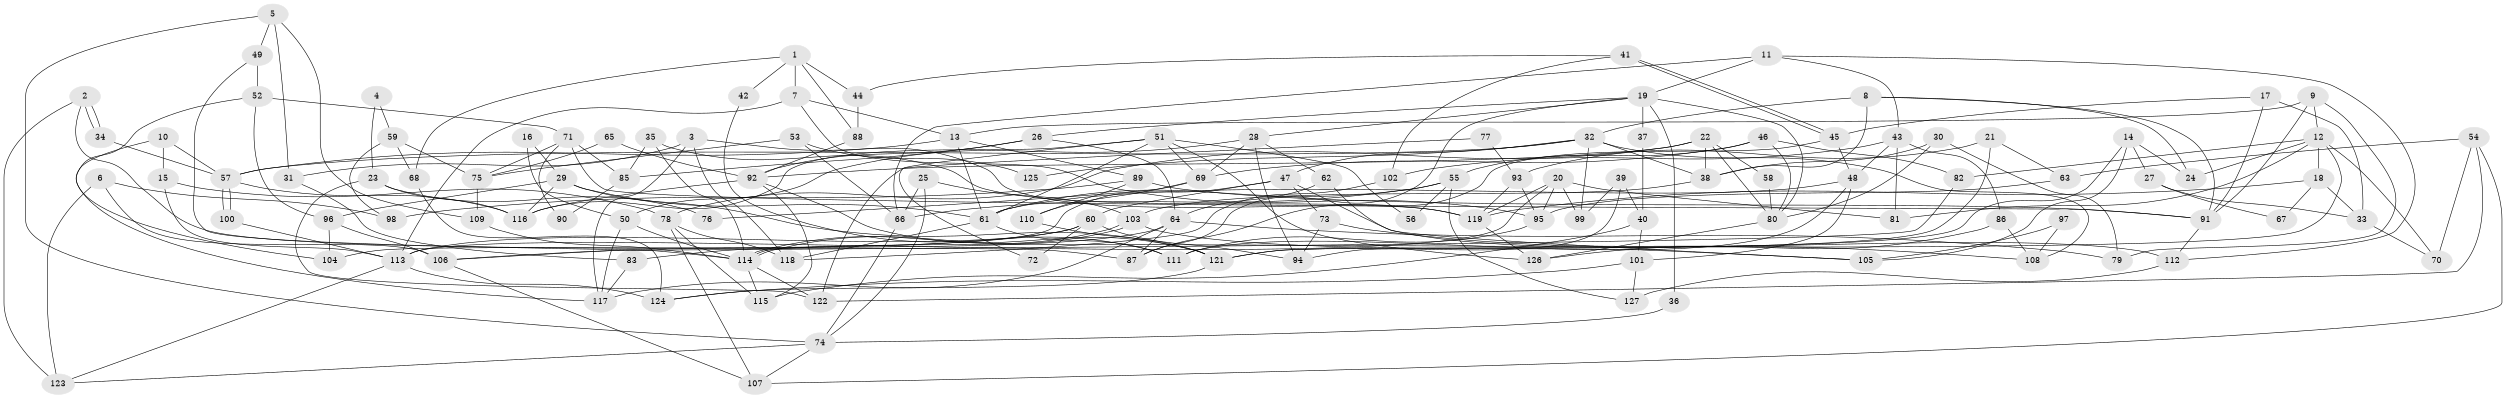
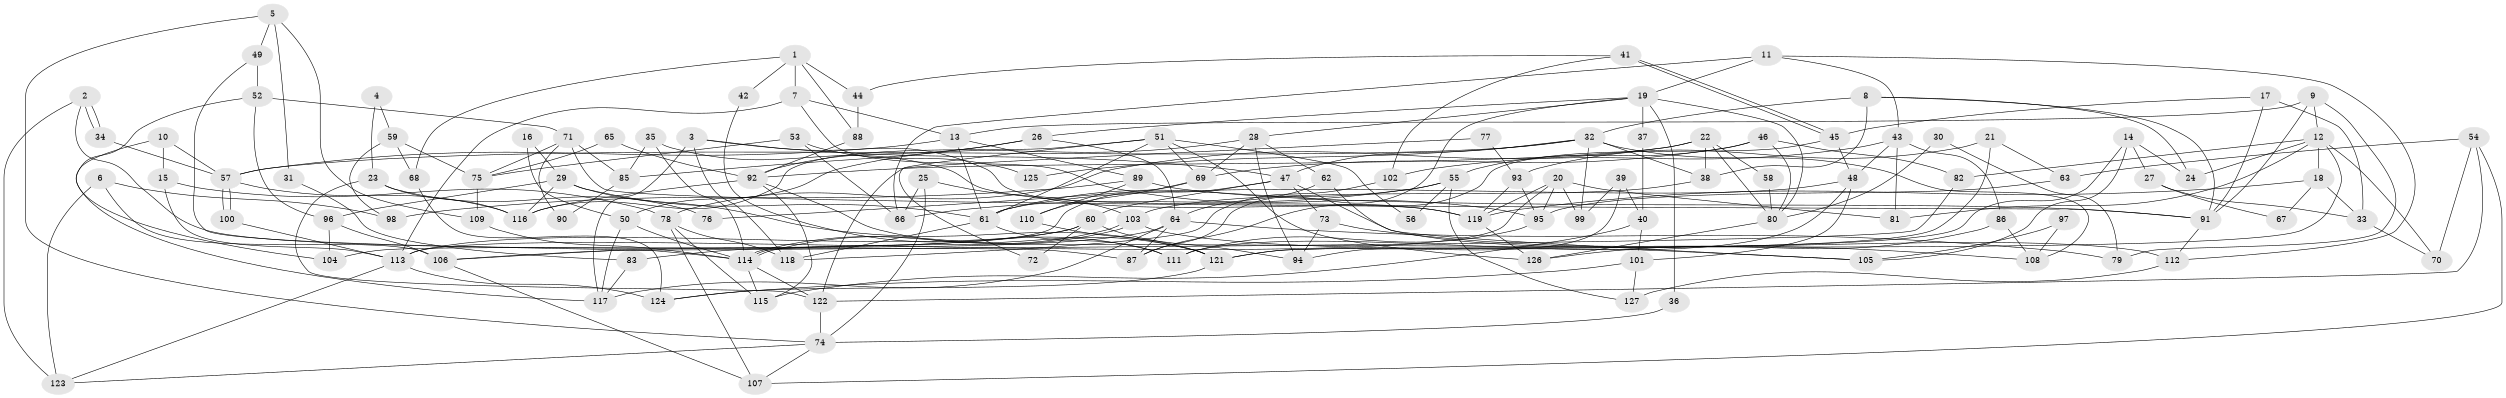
(1798, 163) -> none
(493, 165) -> (1017, 157)
(863, 280) -> (820, 323)
